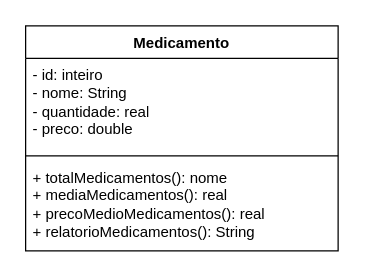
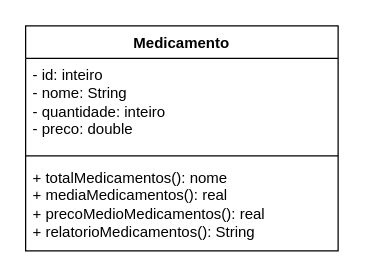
(99, 103) -> (110, 103)
